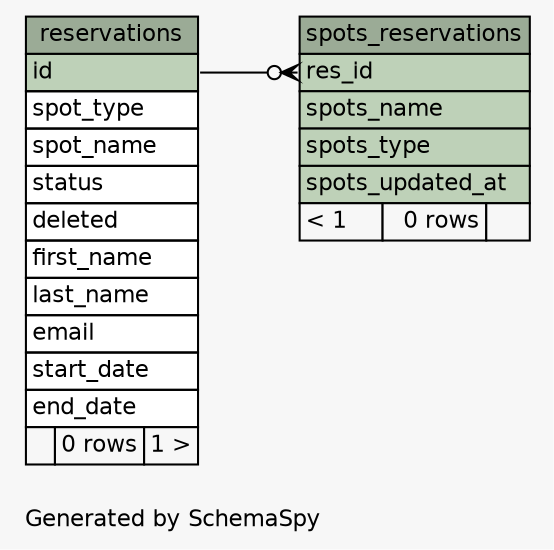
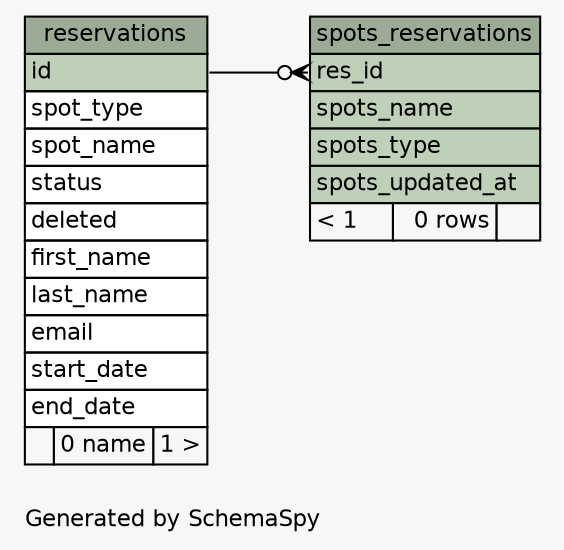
(100, 445) -> (104, 445)
